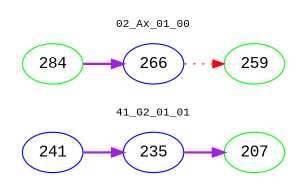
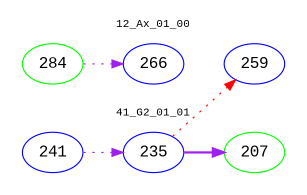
(154, 24) -> (154, 24)
(98, 64) -> (98, 64)
(199, 64) -> (200, 112)
(254, 64) -> (254, 64)
(98, 152) -> (98, 152)
